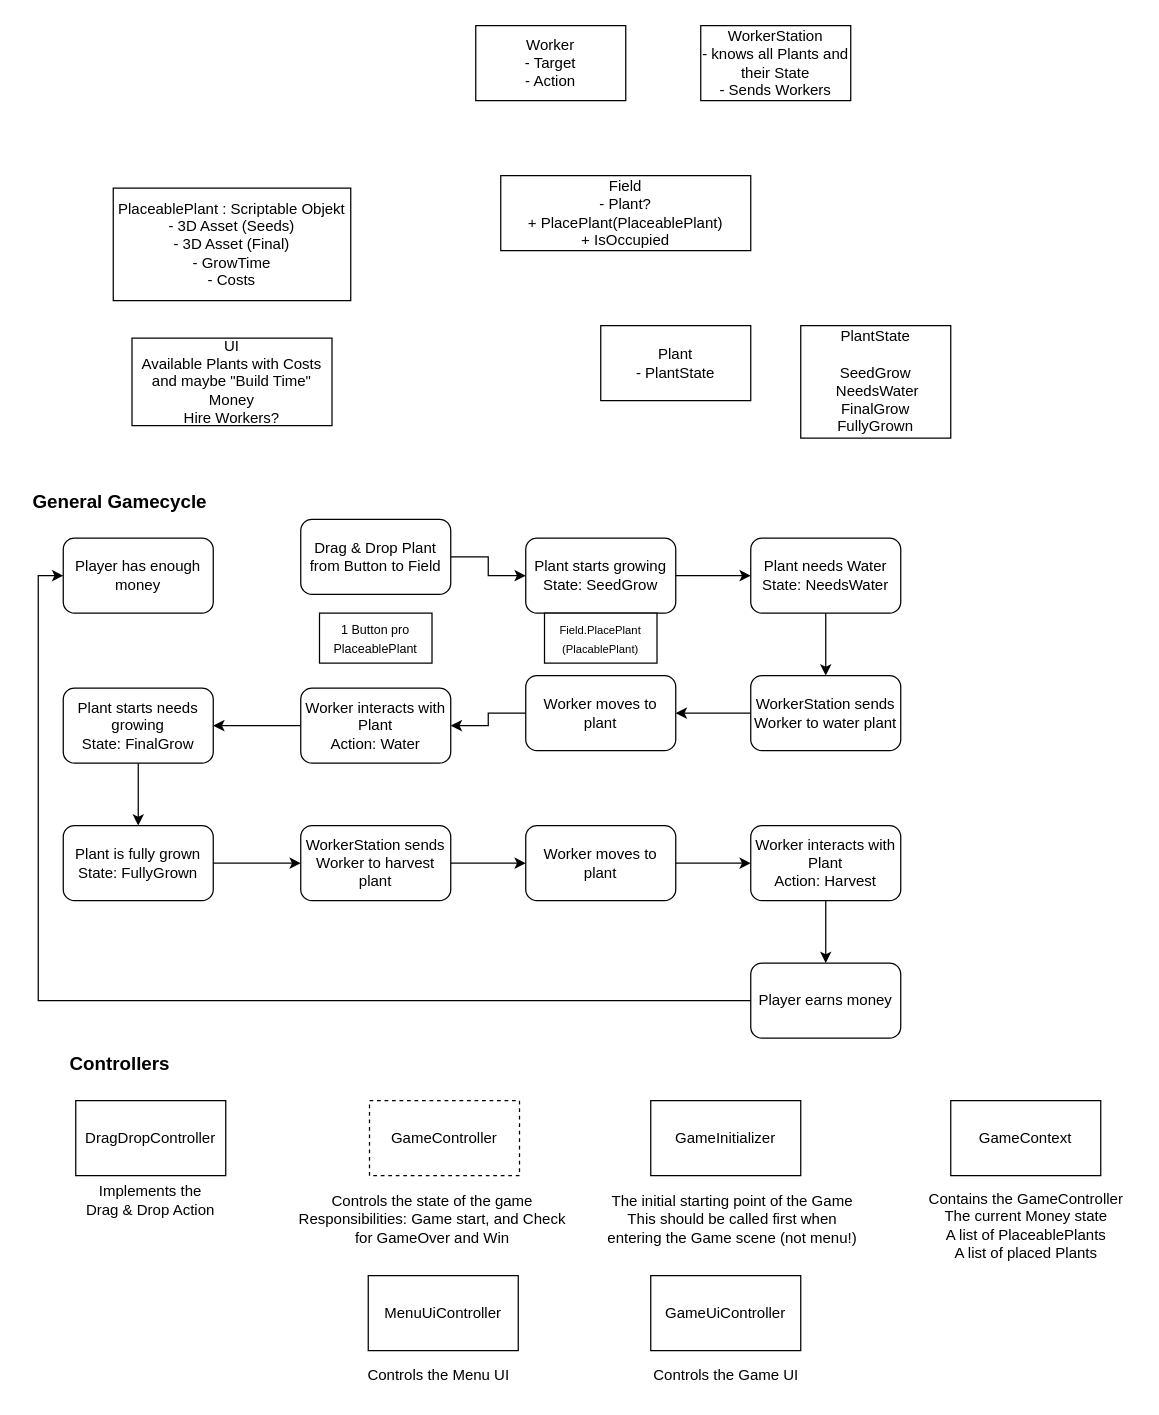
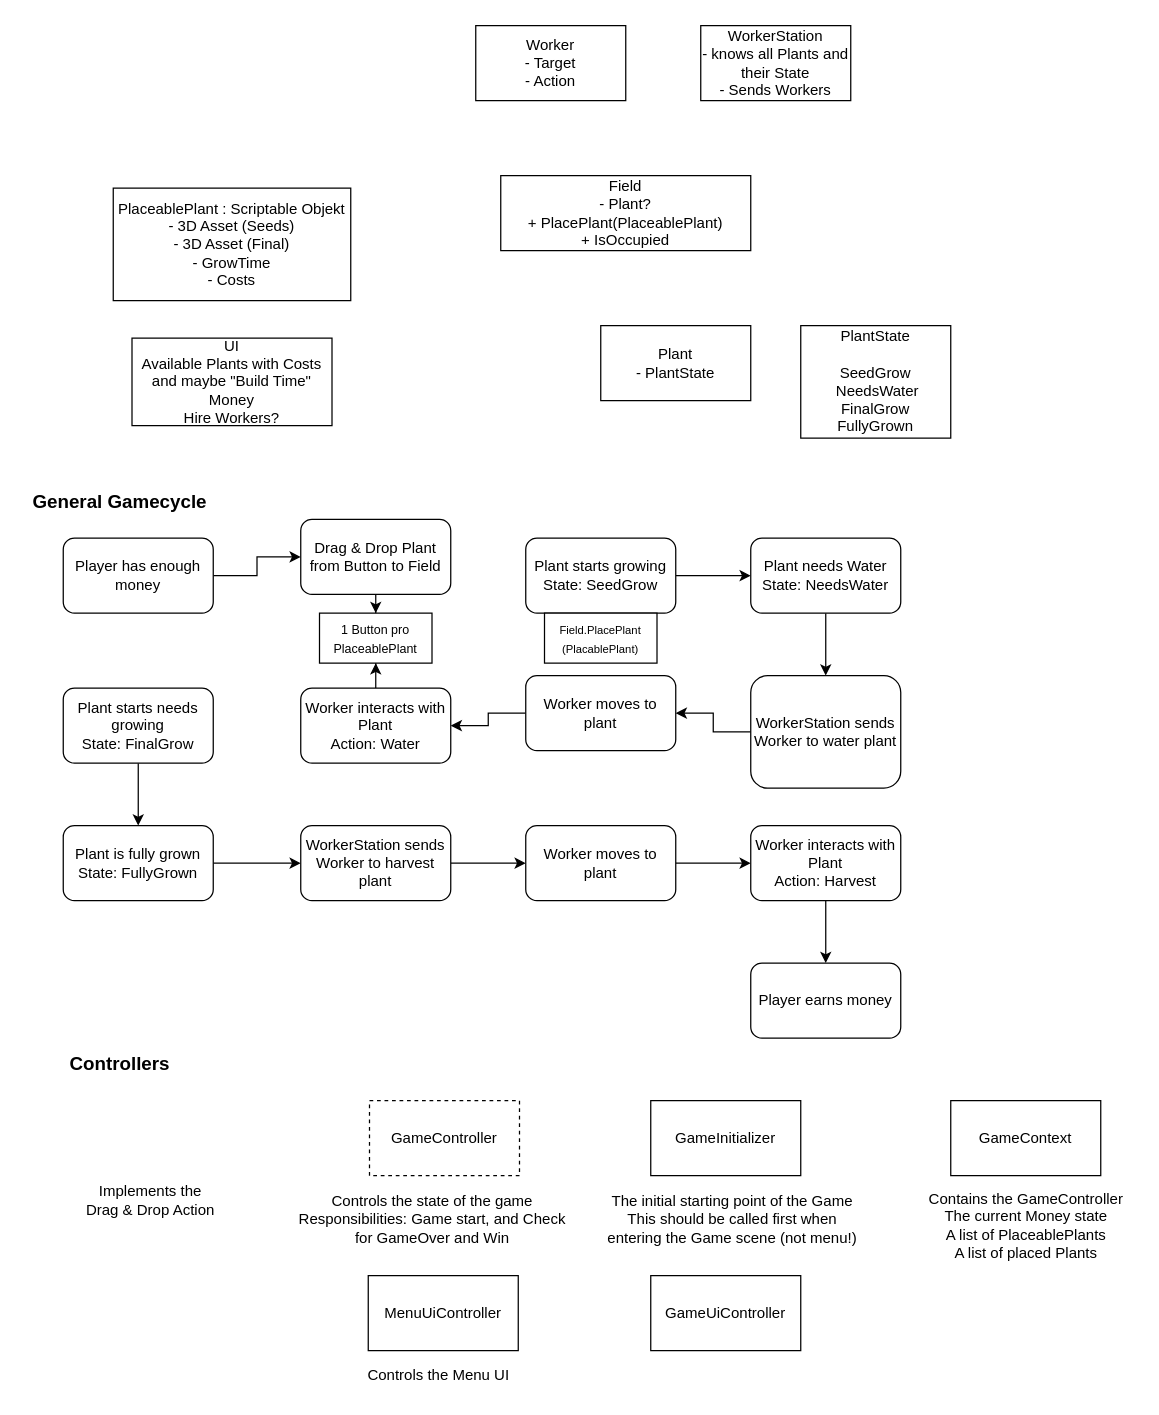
(488, 562) -> (376, 603)
none -> (257, 570)
(826, 713) -> (826, 732)
(261, 726) -> (376, 671)
(173, 1001) -> none
(151, 1138) -> none
(726, 1376) -> none
